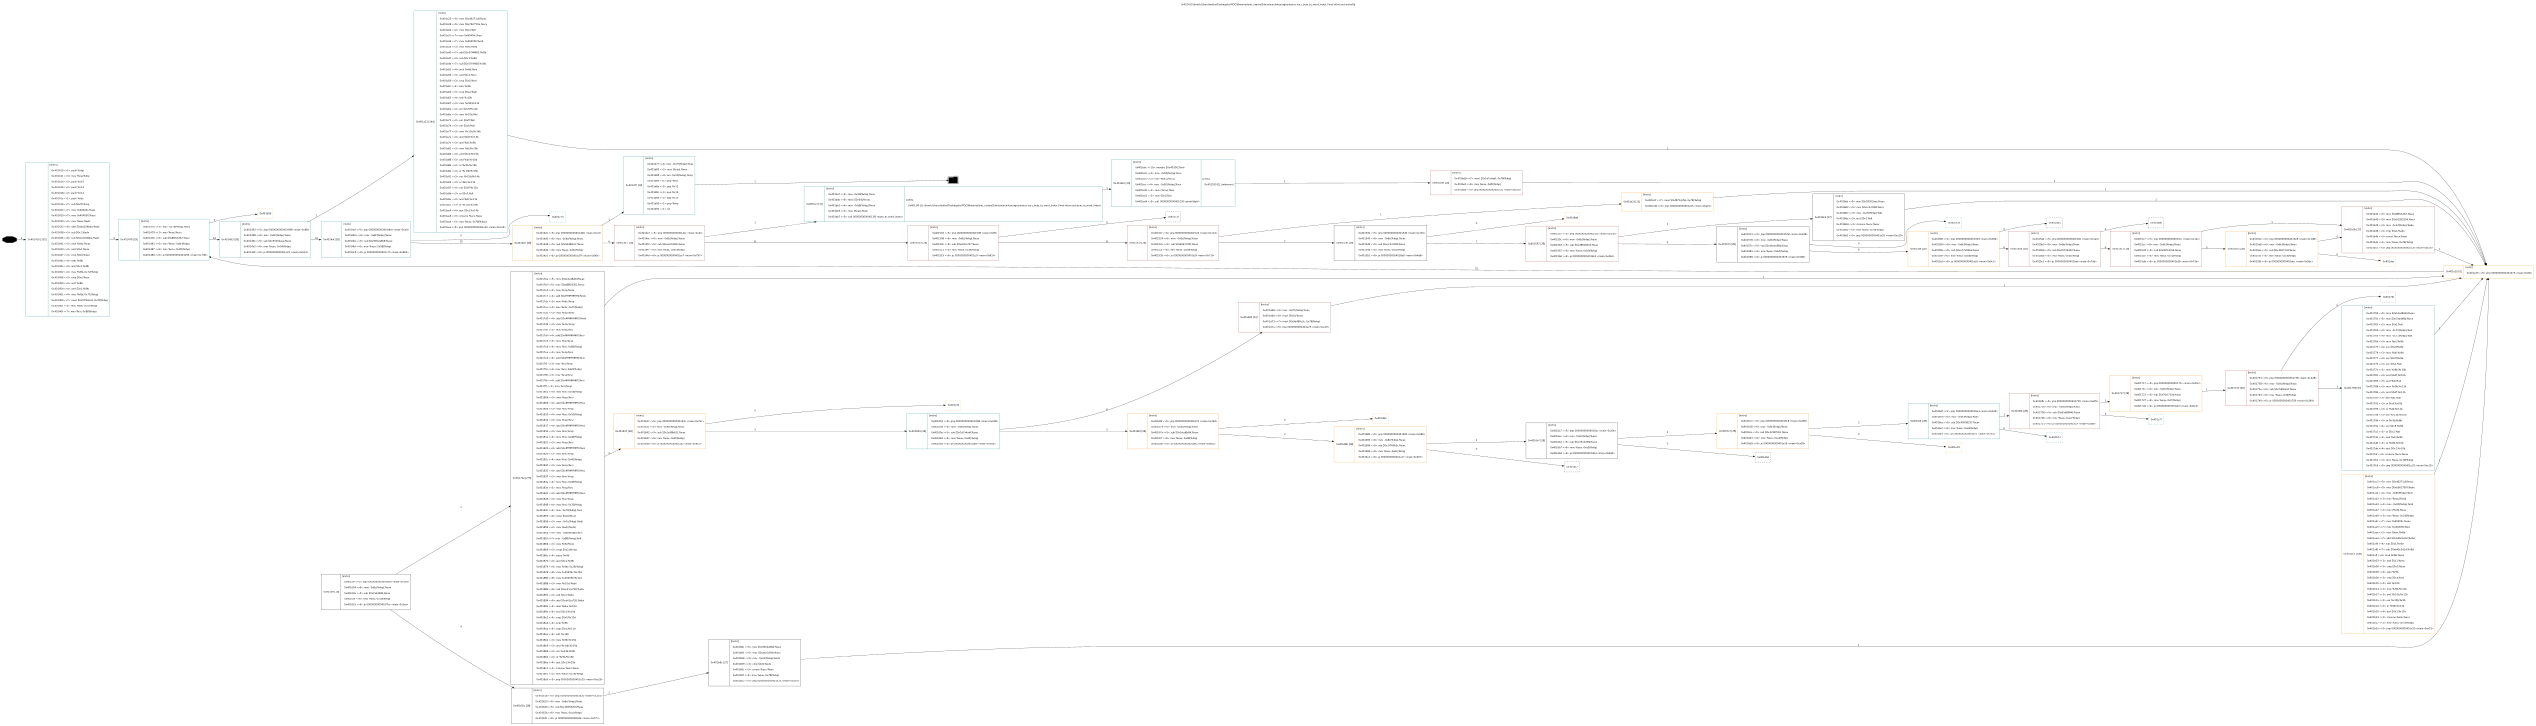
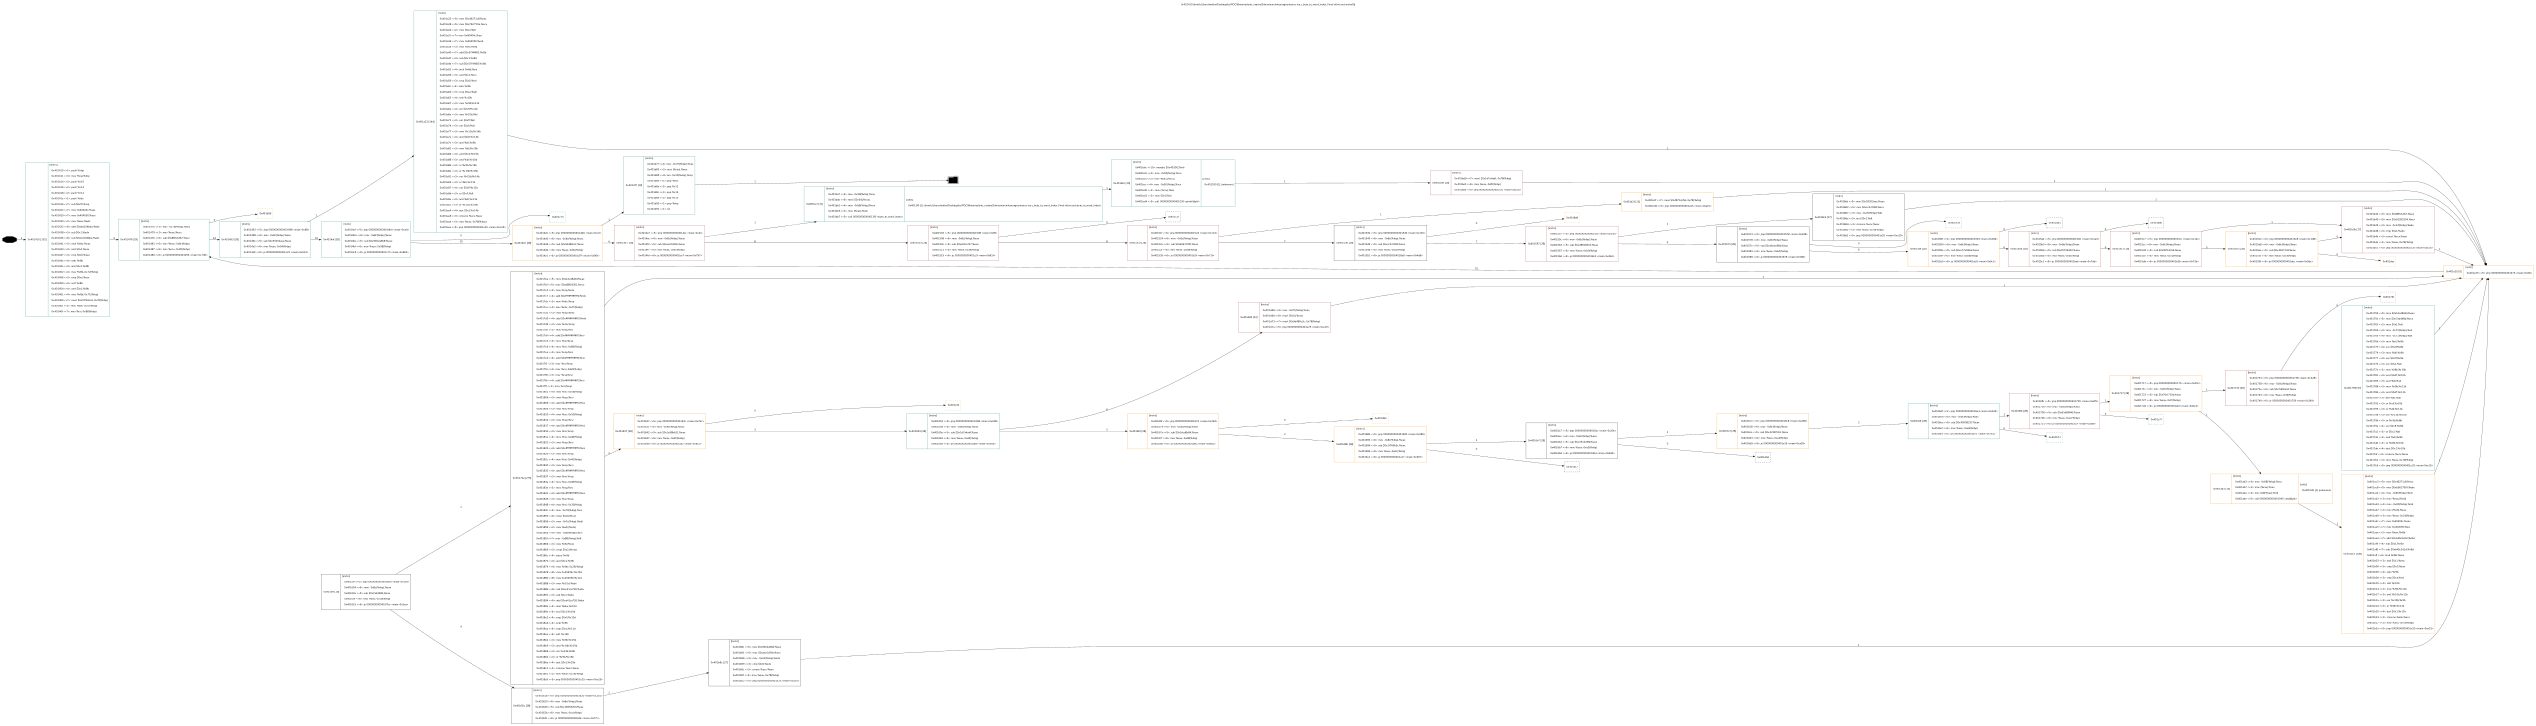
(2329, 388) -> none
(1954, 447) -> none
none -> (2272, 489)
